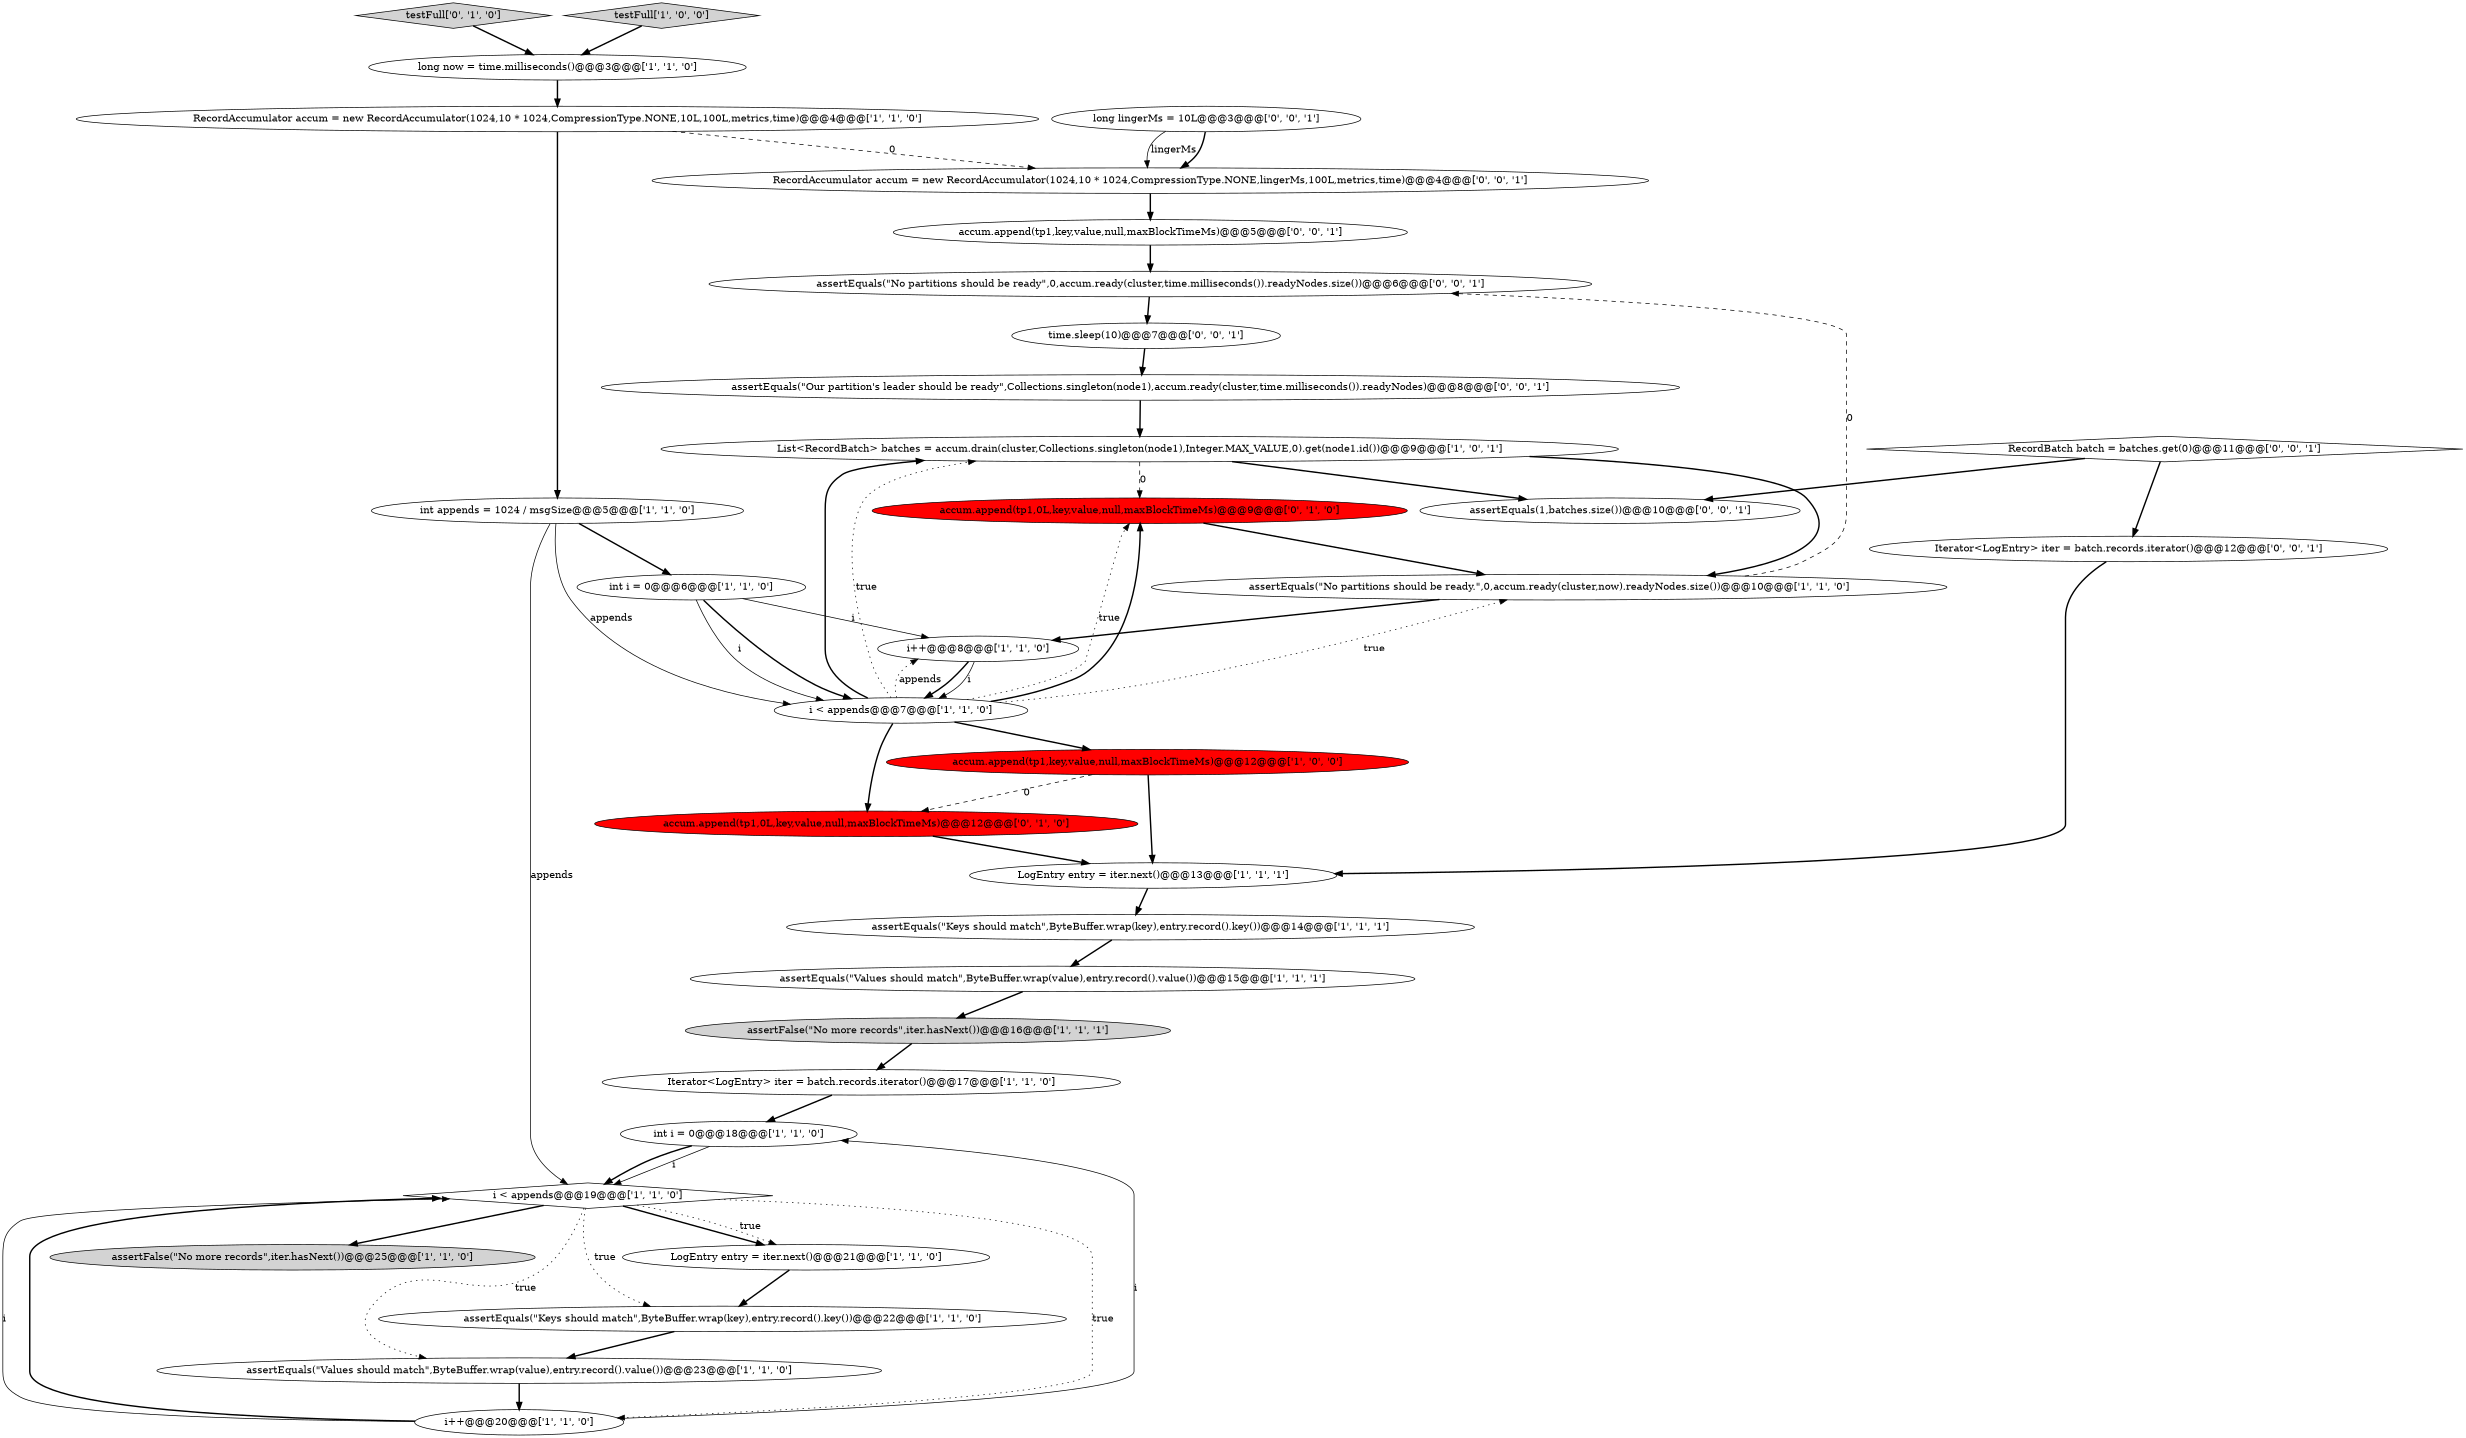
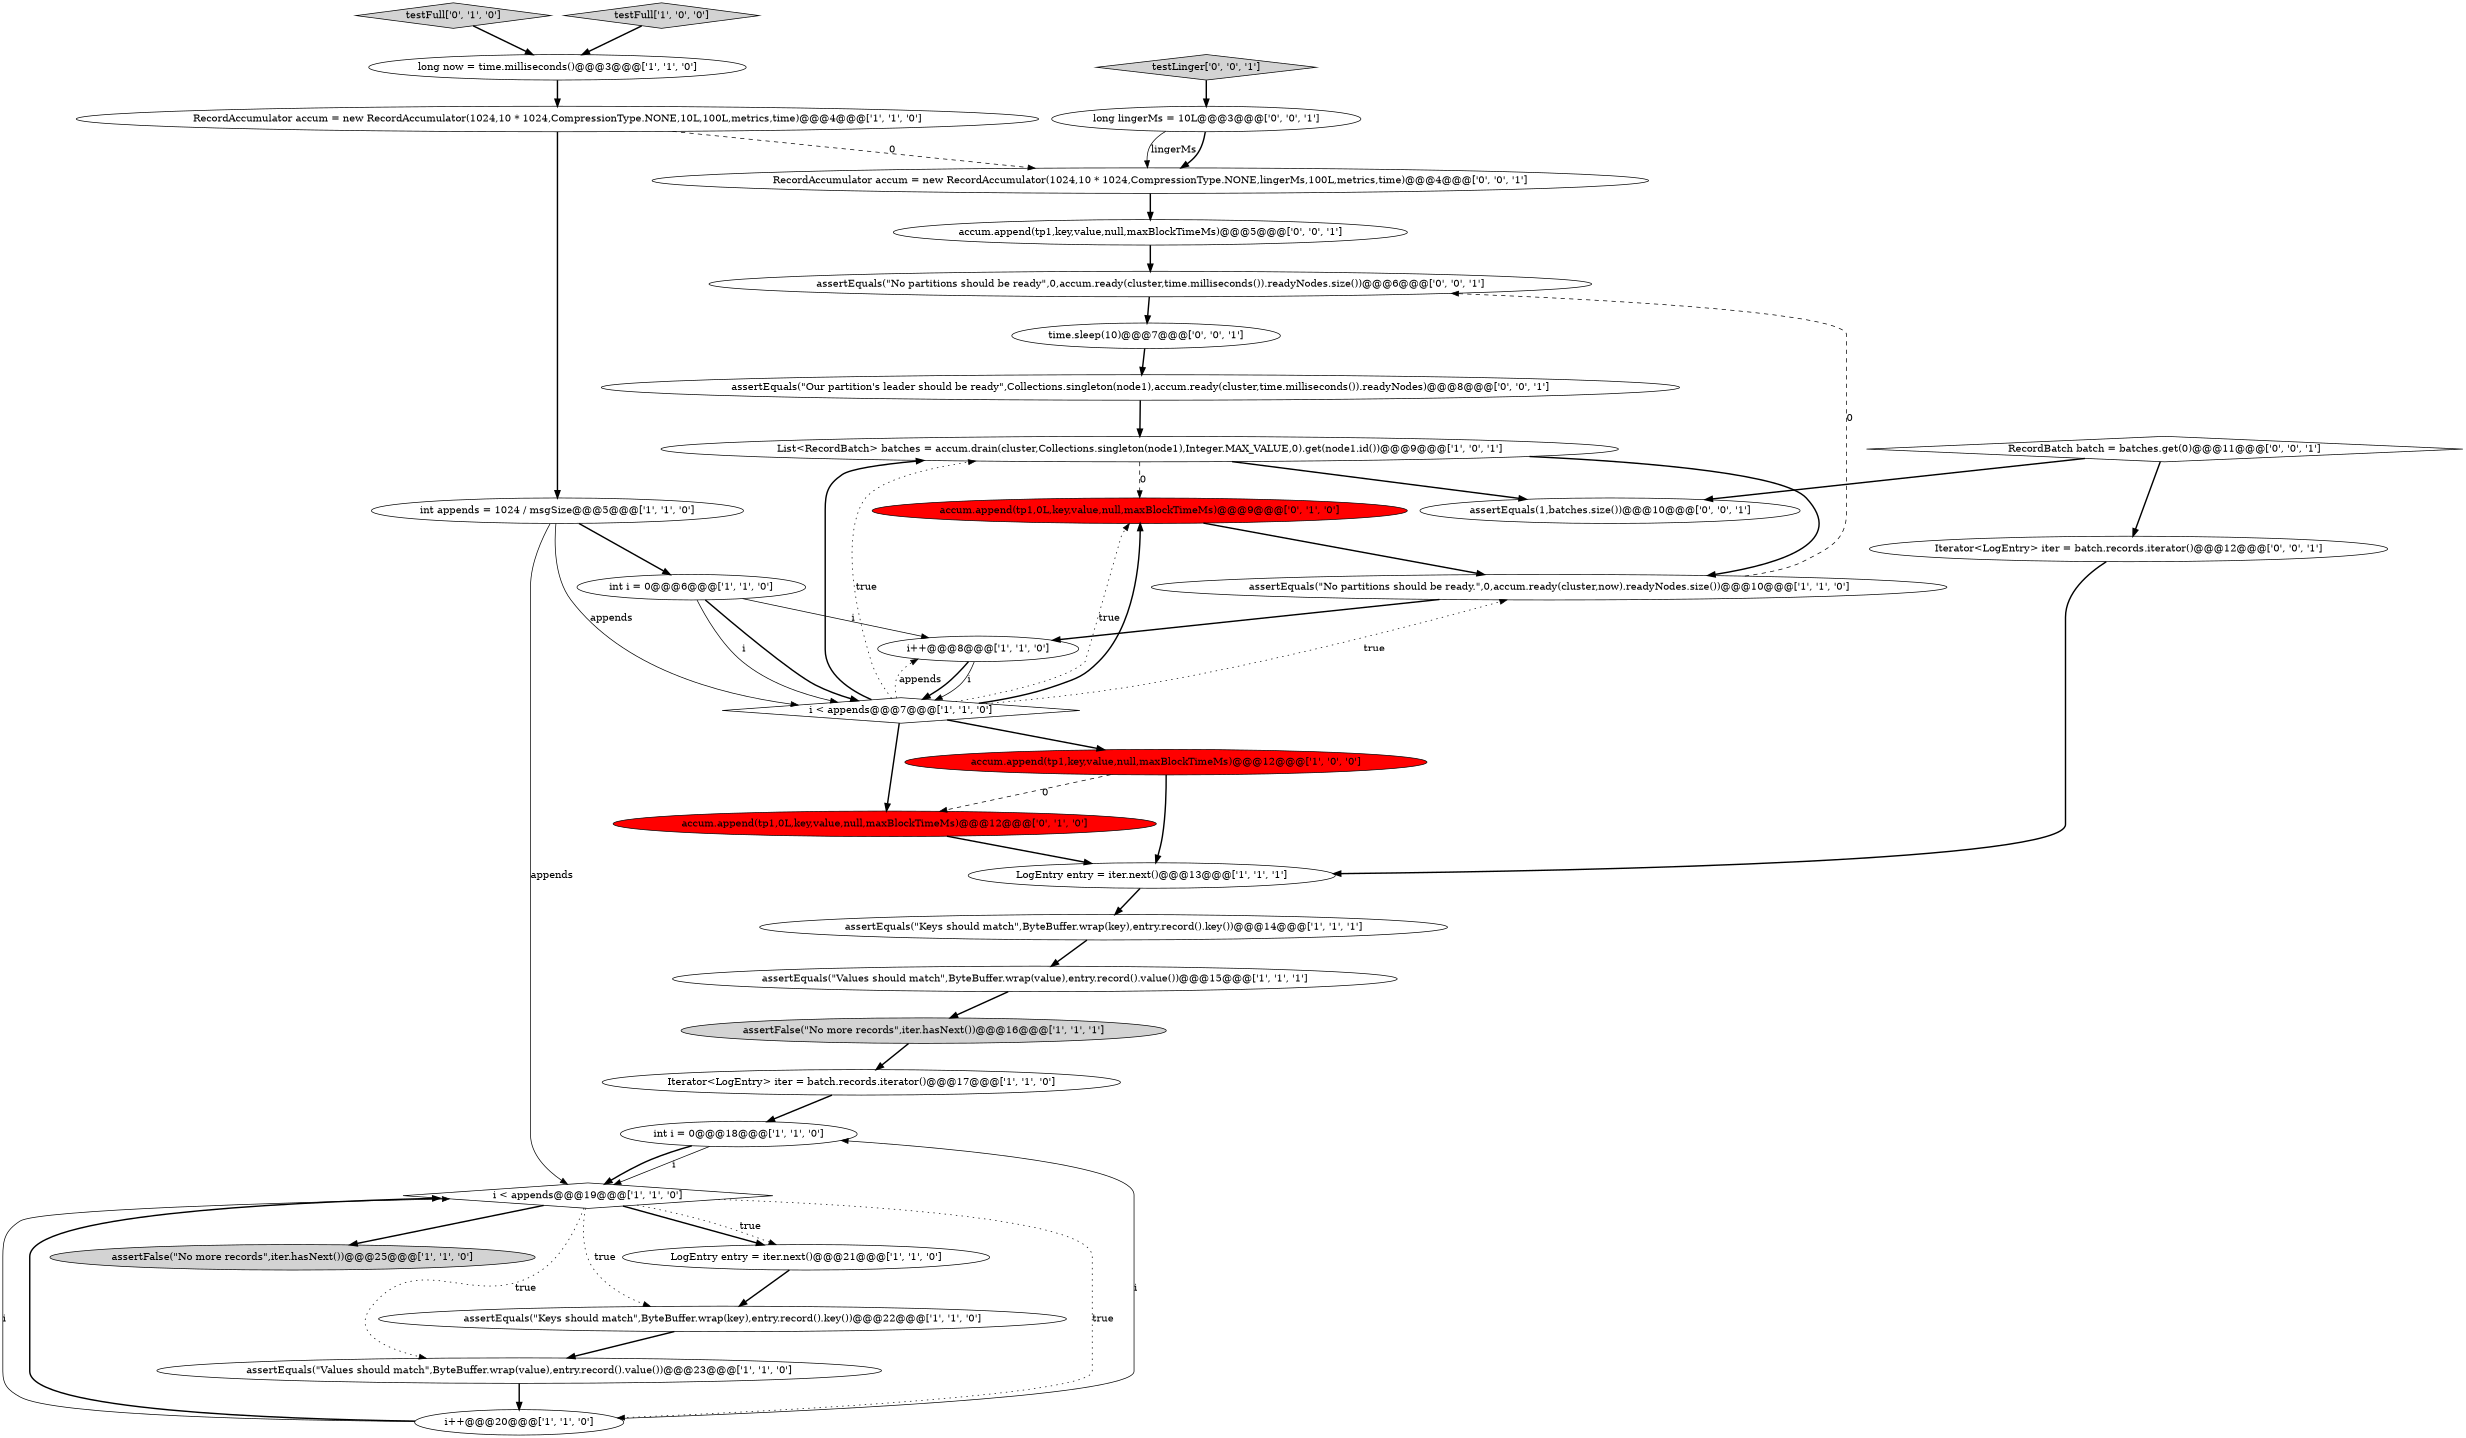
none -> (1206, 67)
(901, 710) -> (901, 710)
